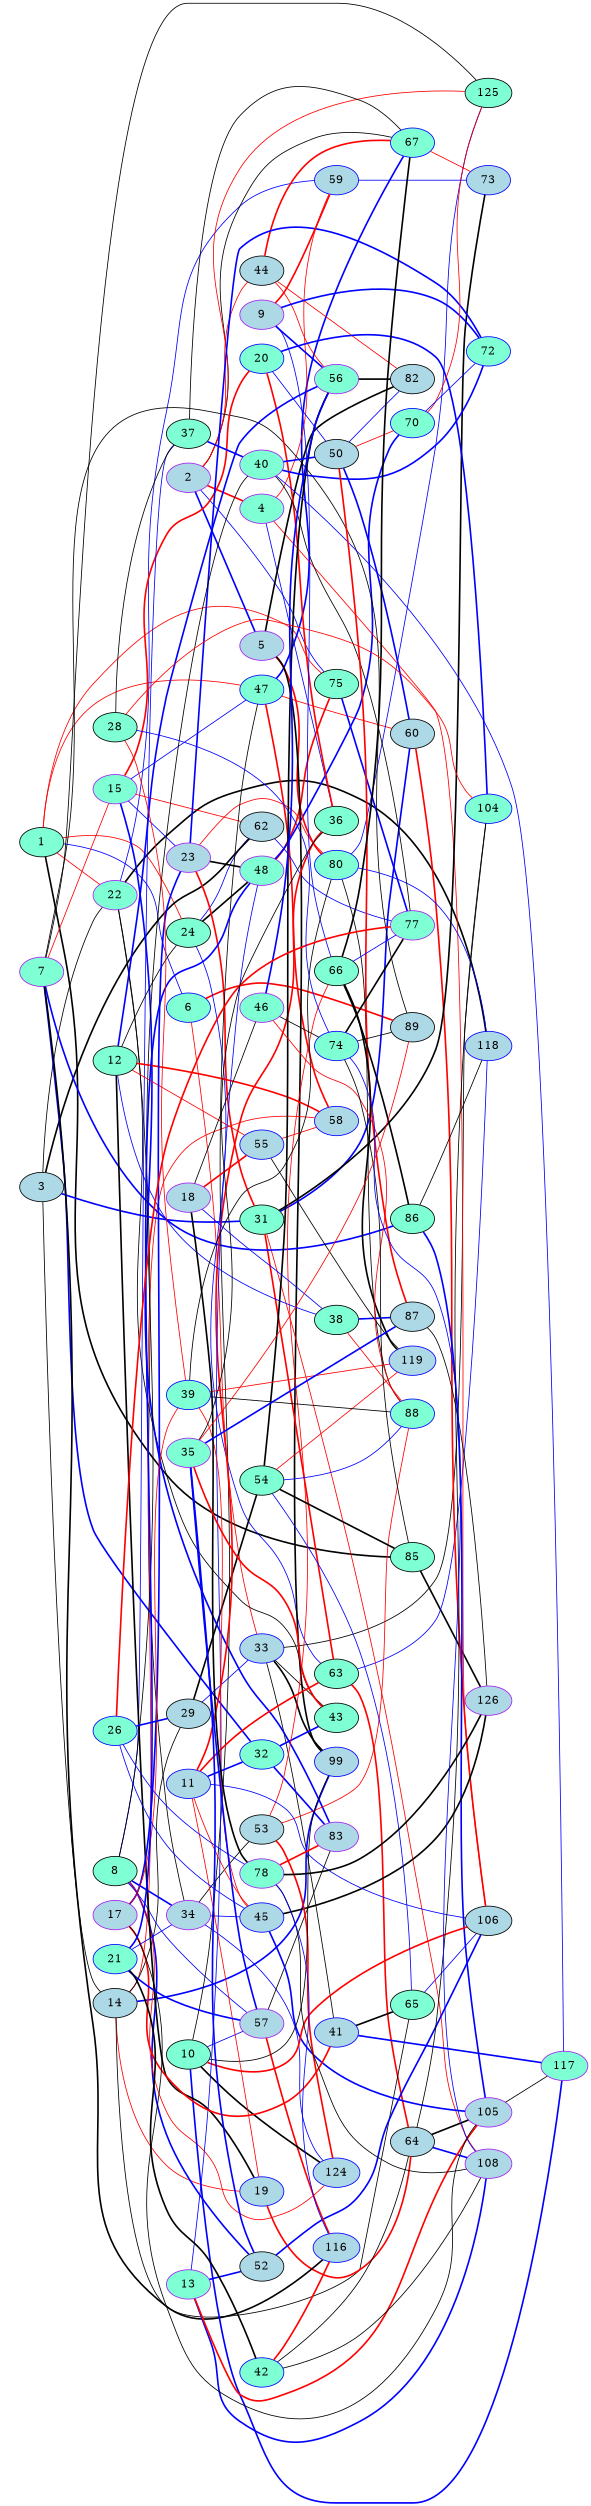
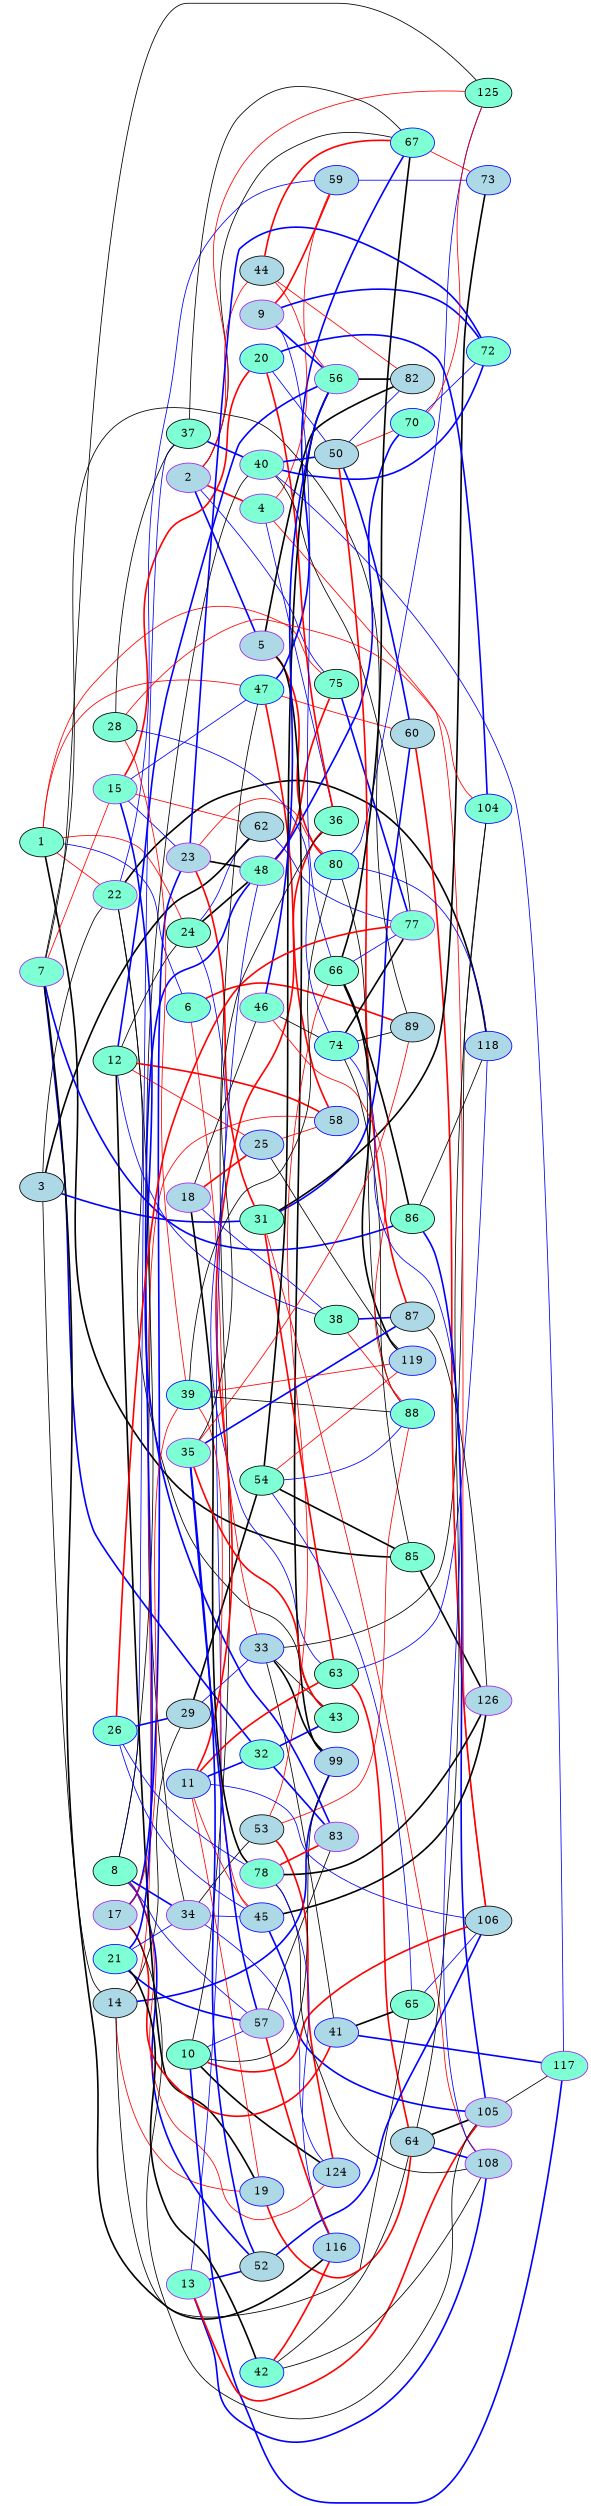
(262, 1145) -> (262, 1145)
